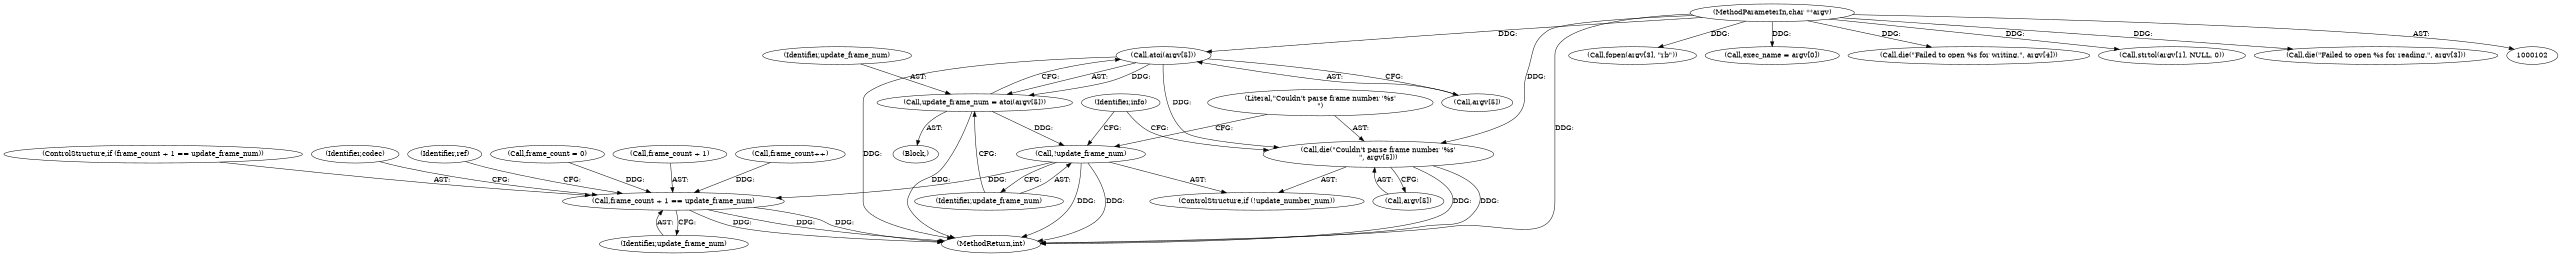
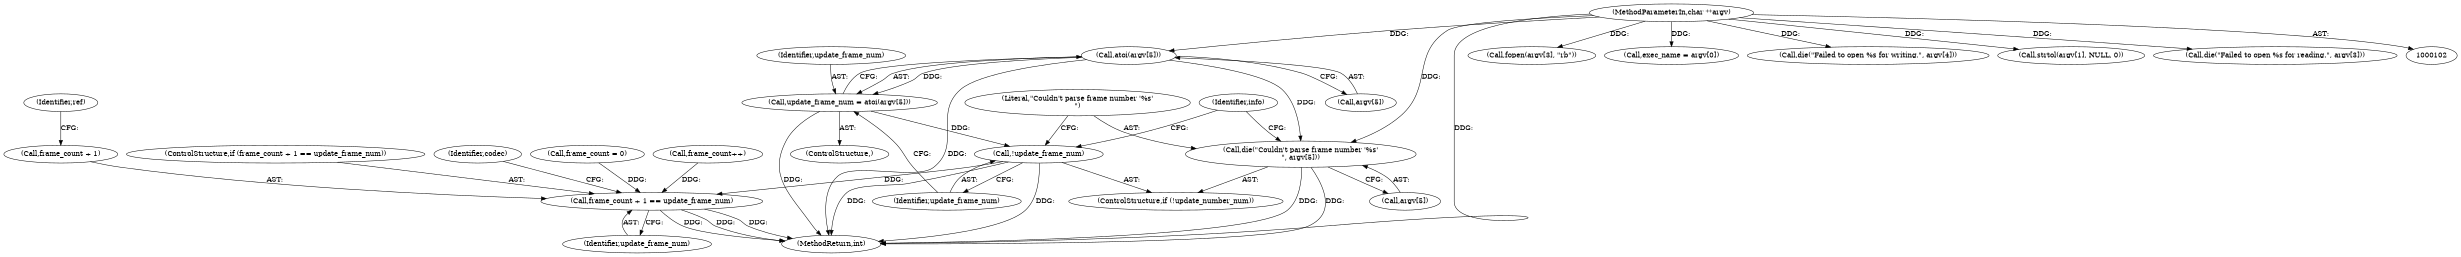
(916, 154) -> (840, 154)
(541, 179) -> (61, 126)
